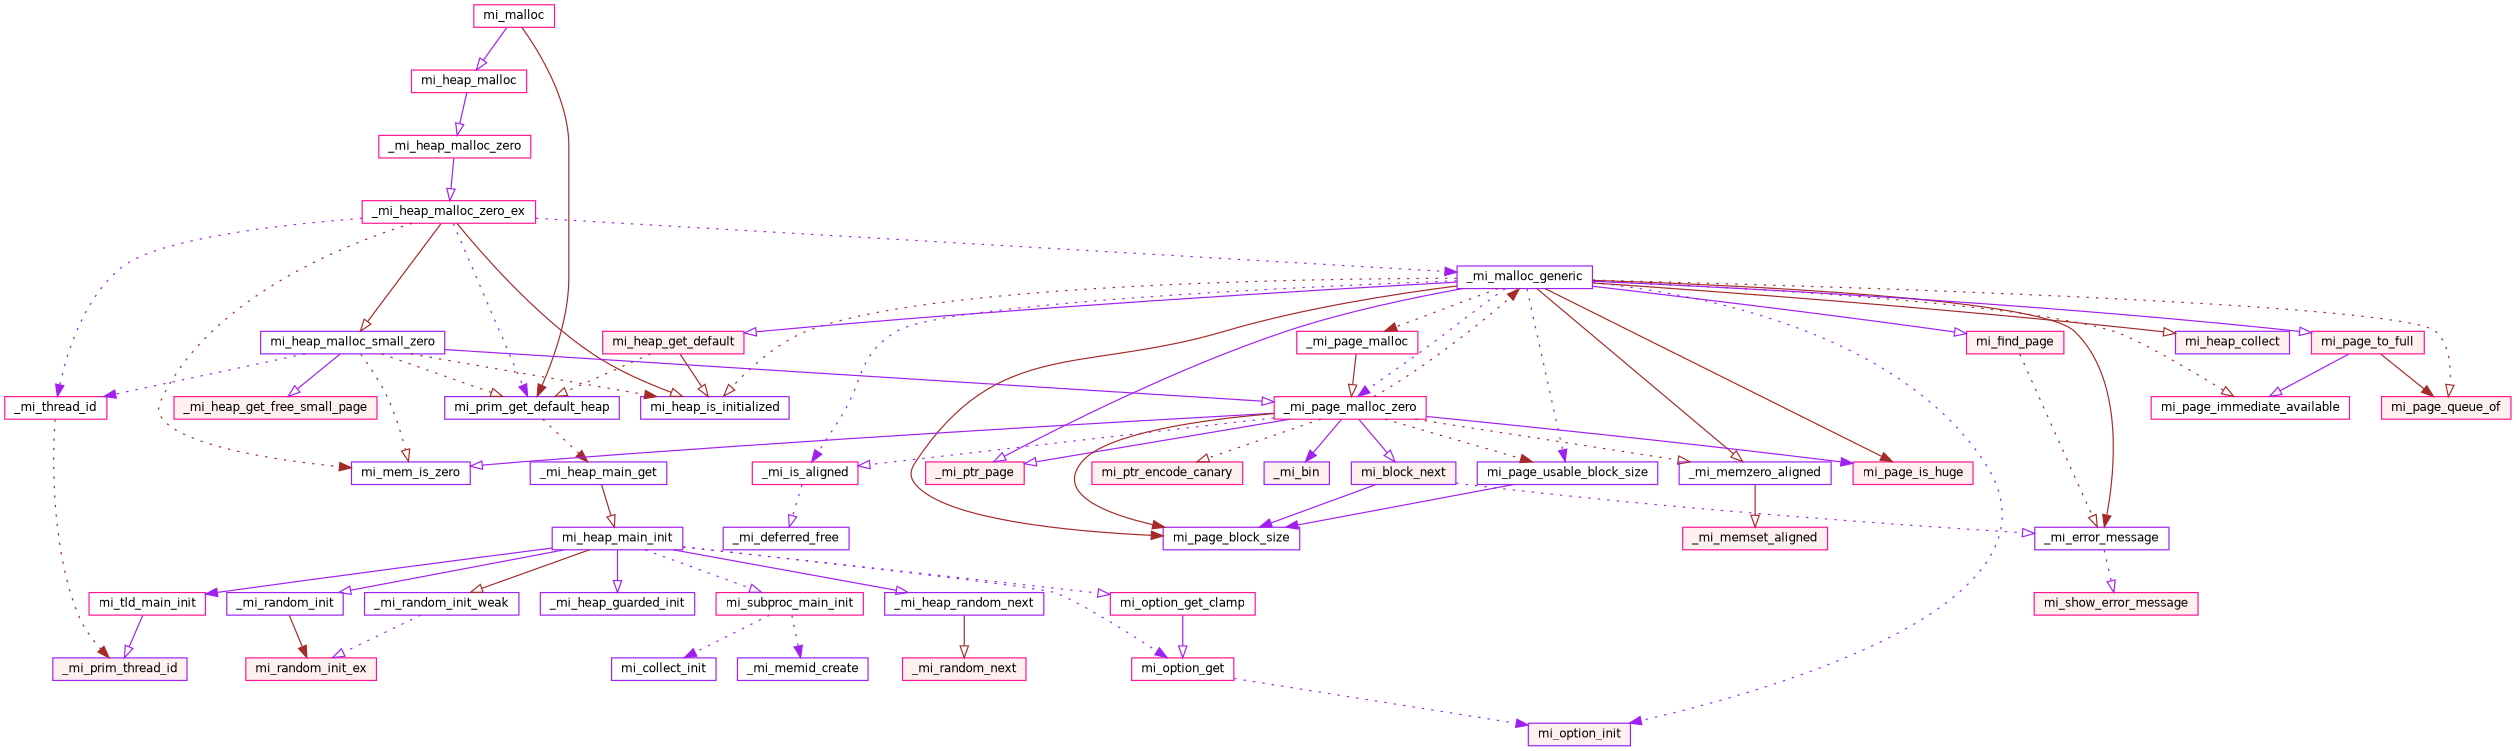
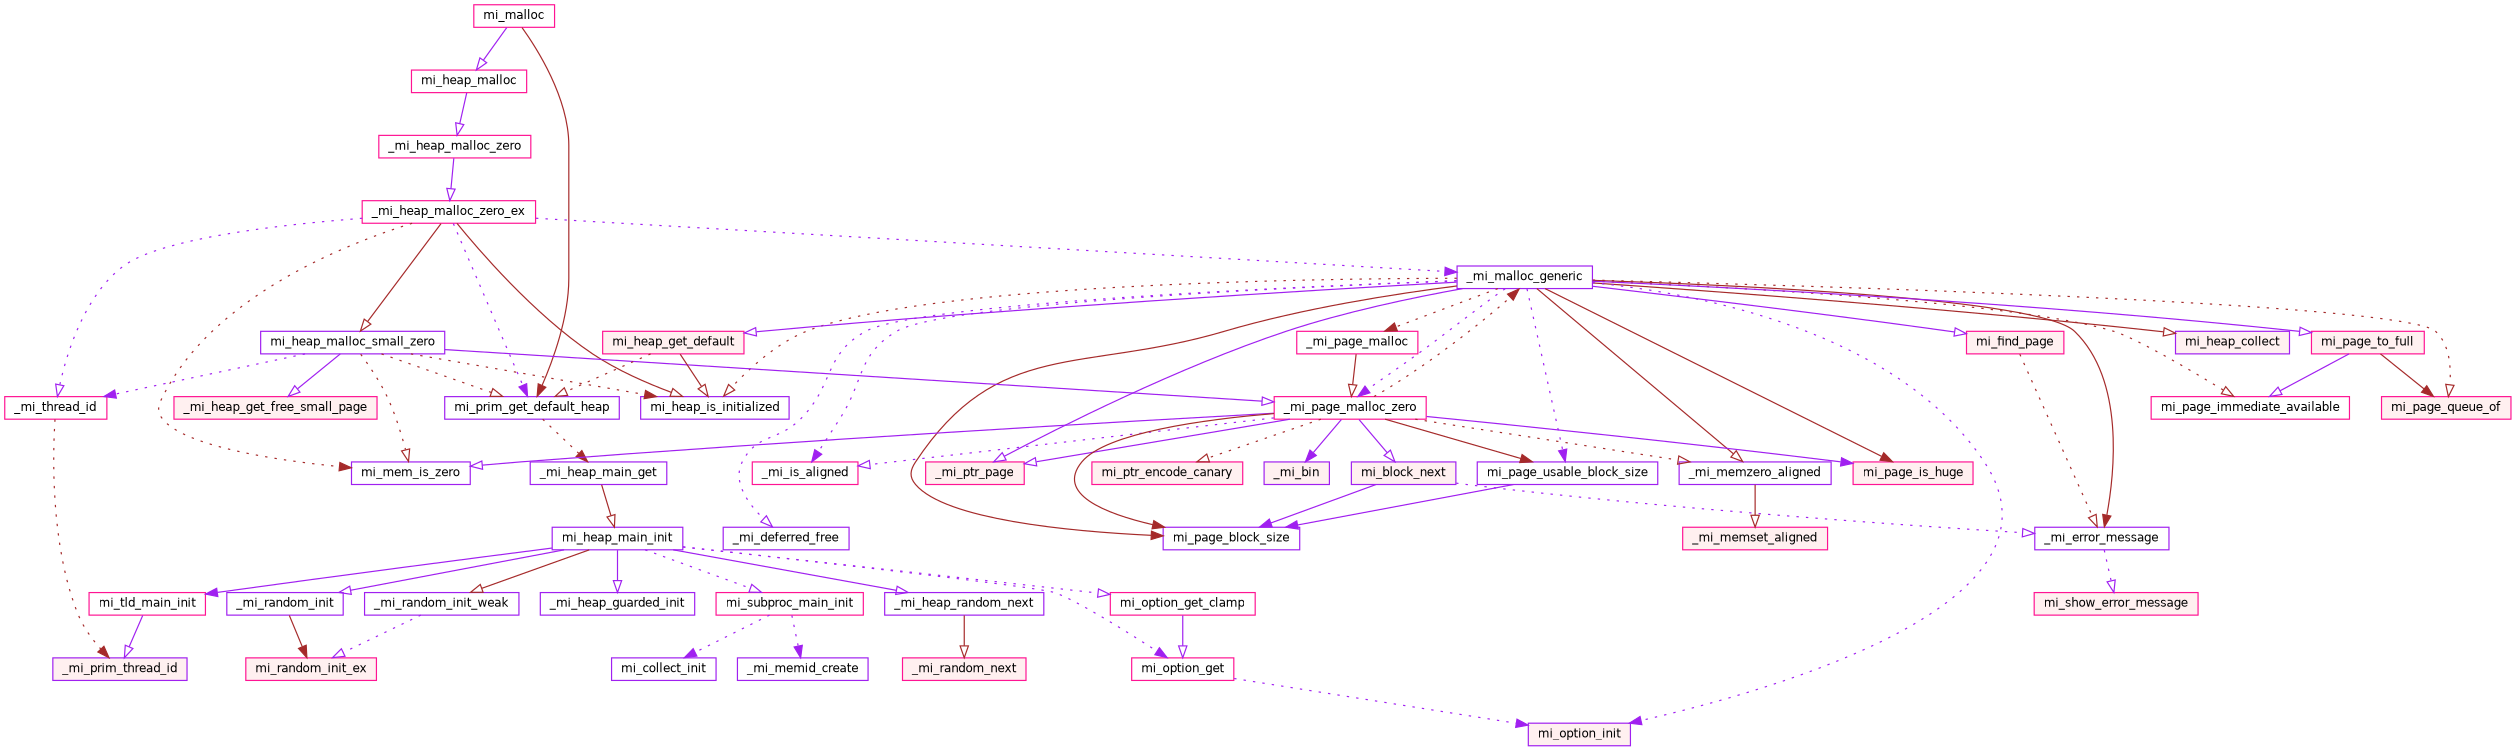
(173, 246) -> (173, 246)
(1453, 439) -> (1453, 439)
(797, 500) -> (869, 330)
